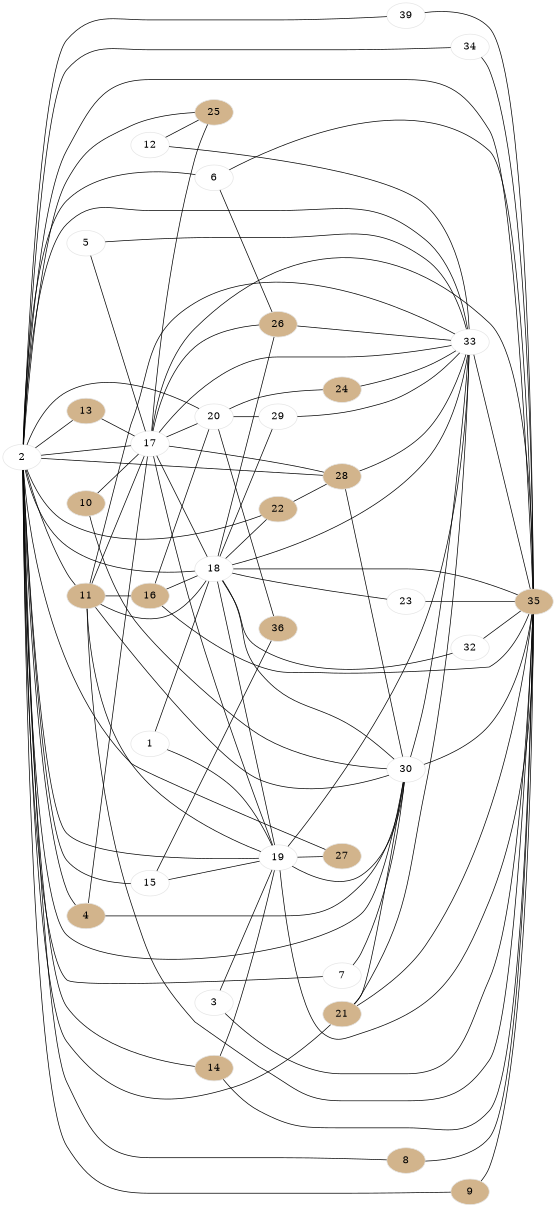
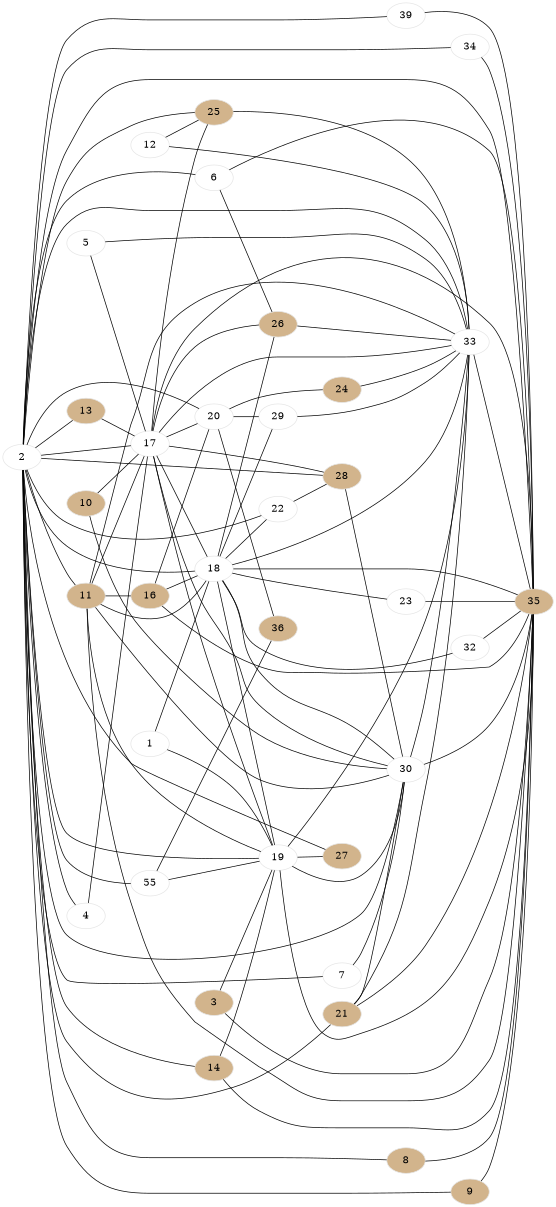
(429, 428) -> (408, 160)
(278, 509) -> (278, 509)
(150, 883) -> (150, 883)
(86, 916) -> (86, 916)
(294, 916) -> (225, 639)
(214, 1003) -> (214, 1003)
